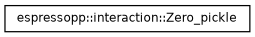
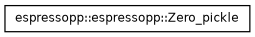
(127, 19) -> (127, 19)
